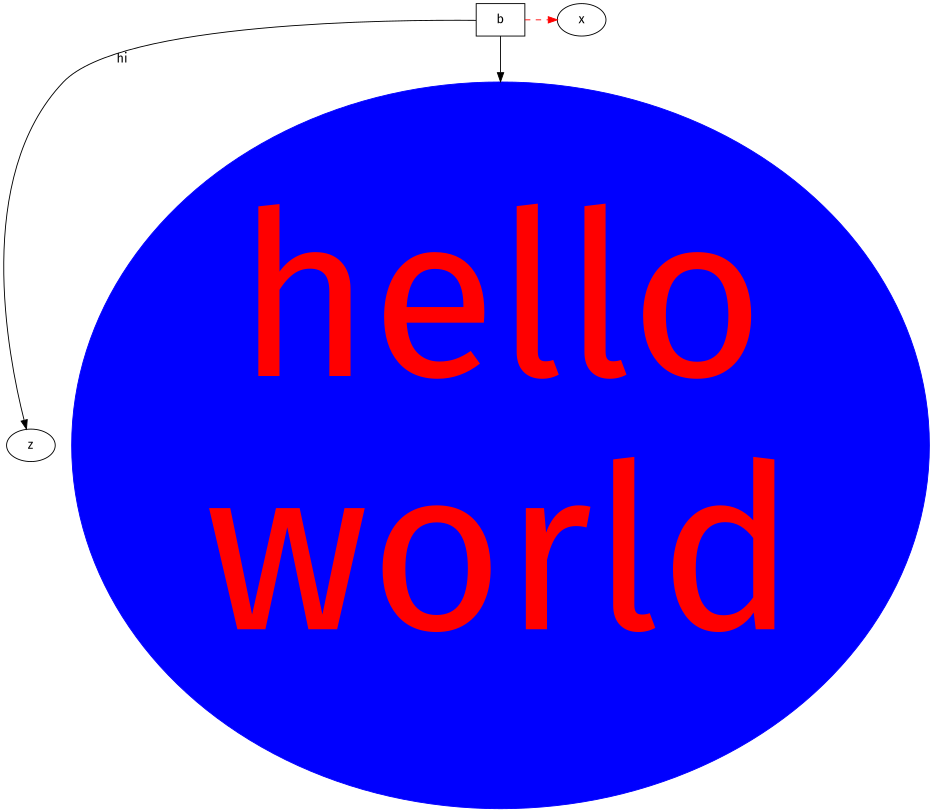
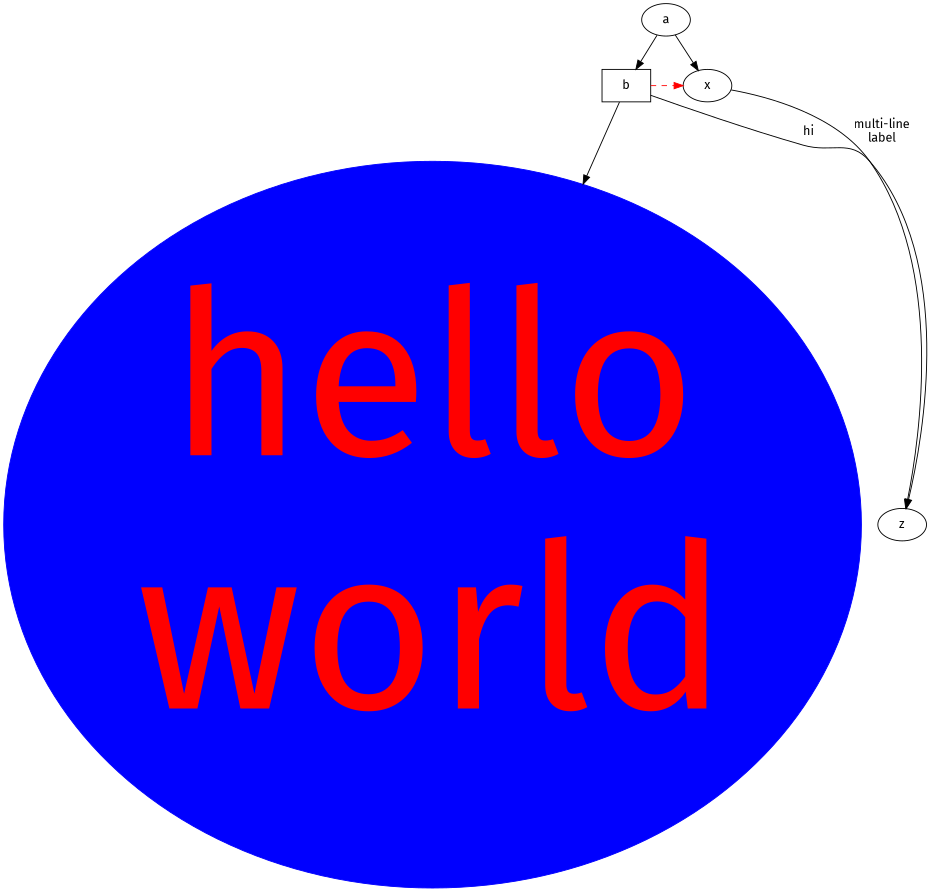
none -> (666, 20)
none -> (908, 247)
